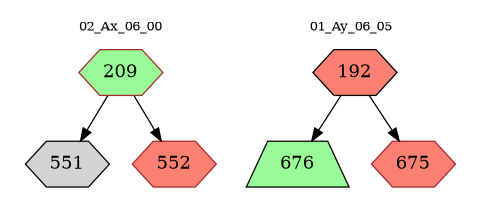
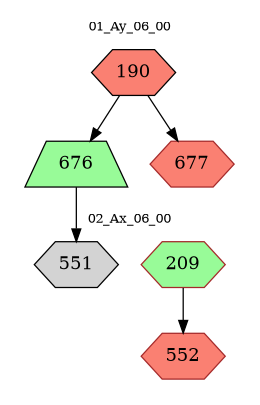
(351, 27) -> (130, 27)
(355, 73) -> (134, 73)
(97, 113) -> (76, 215)
(413, 164) -> (192, 164)
